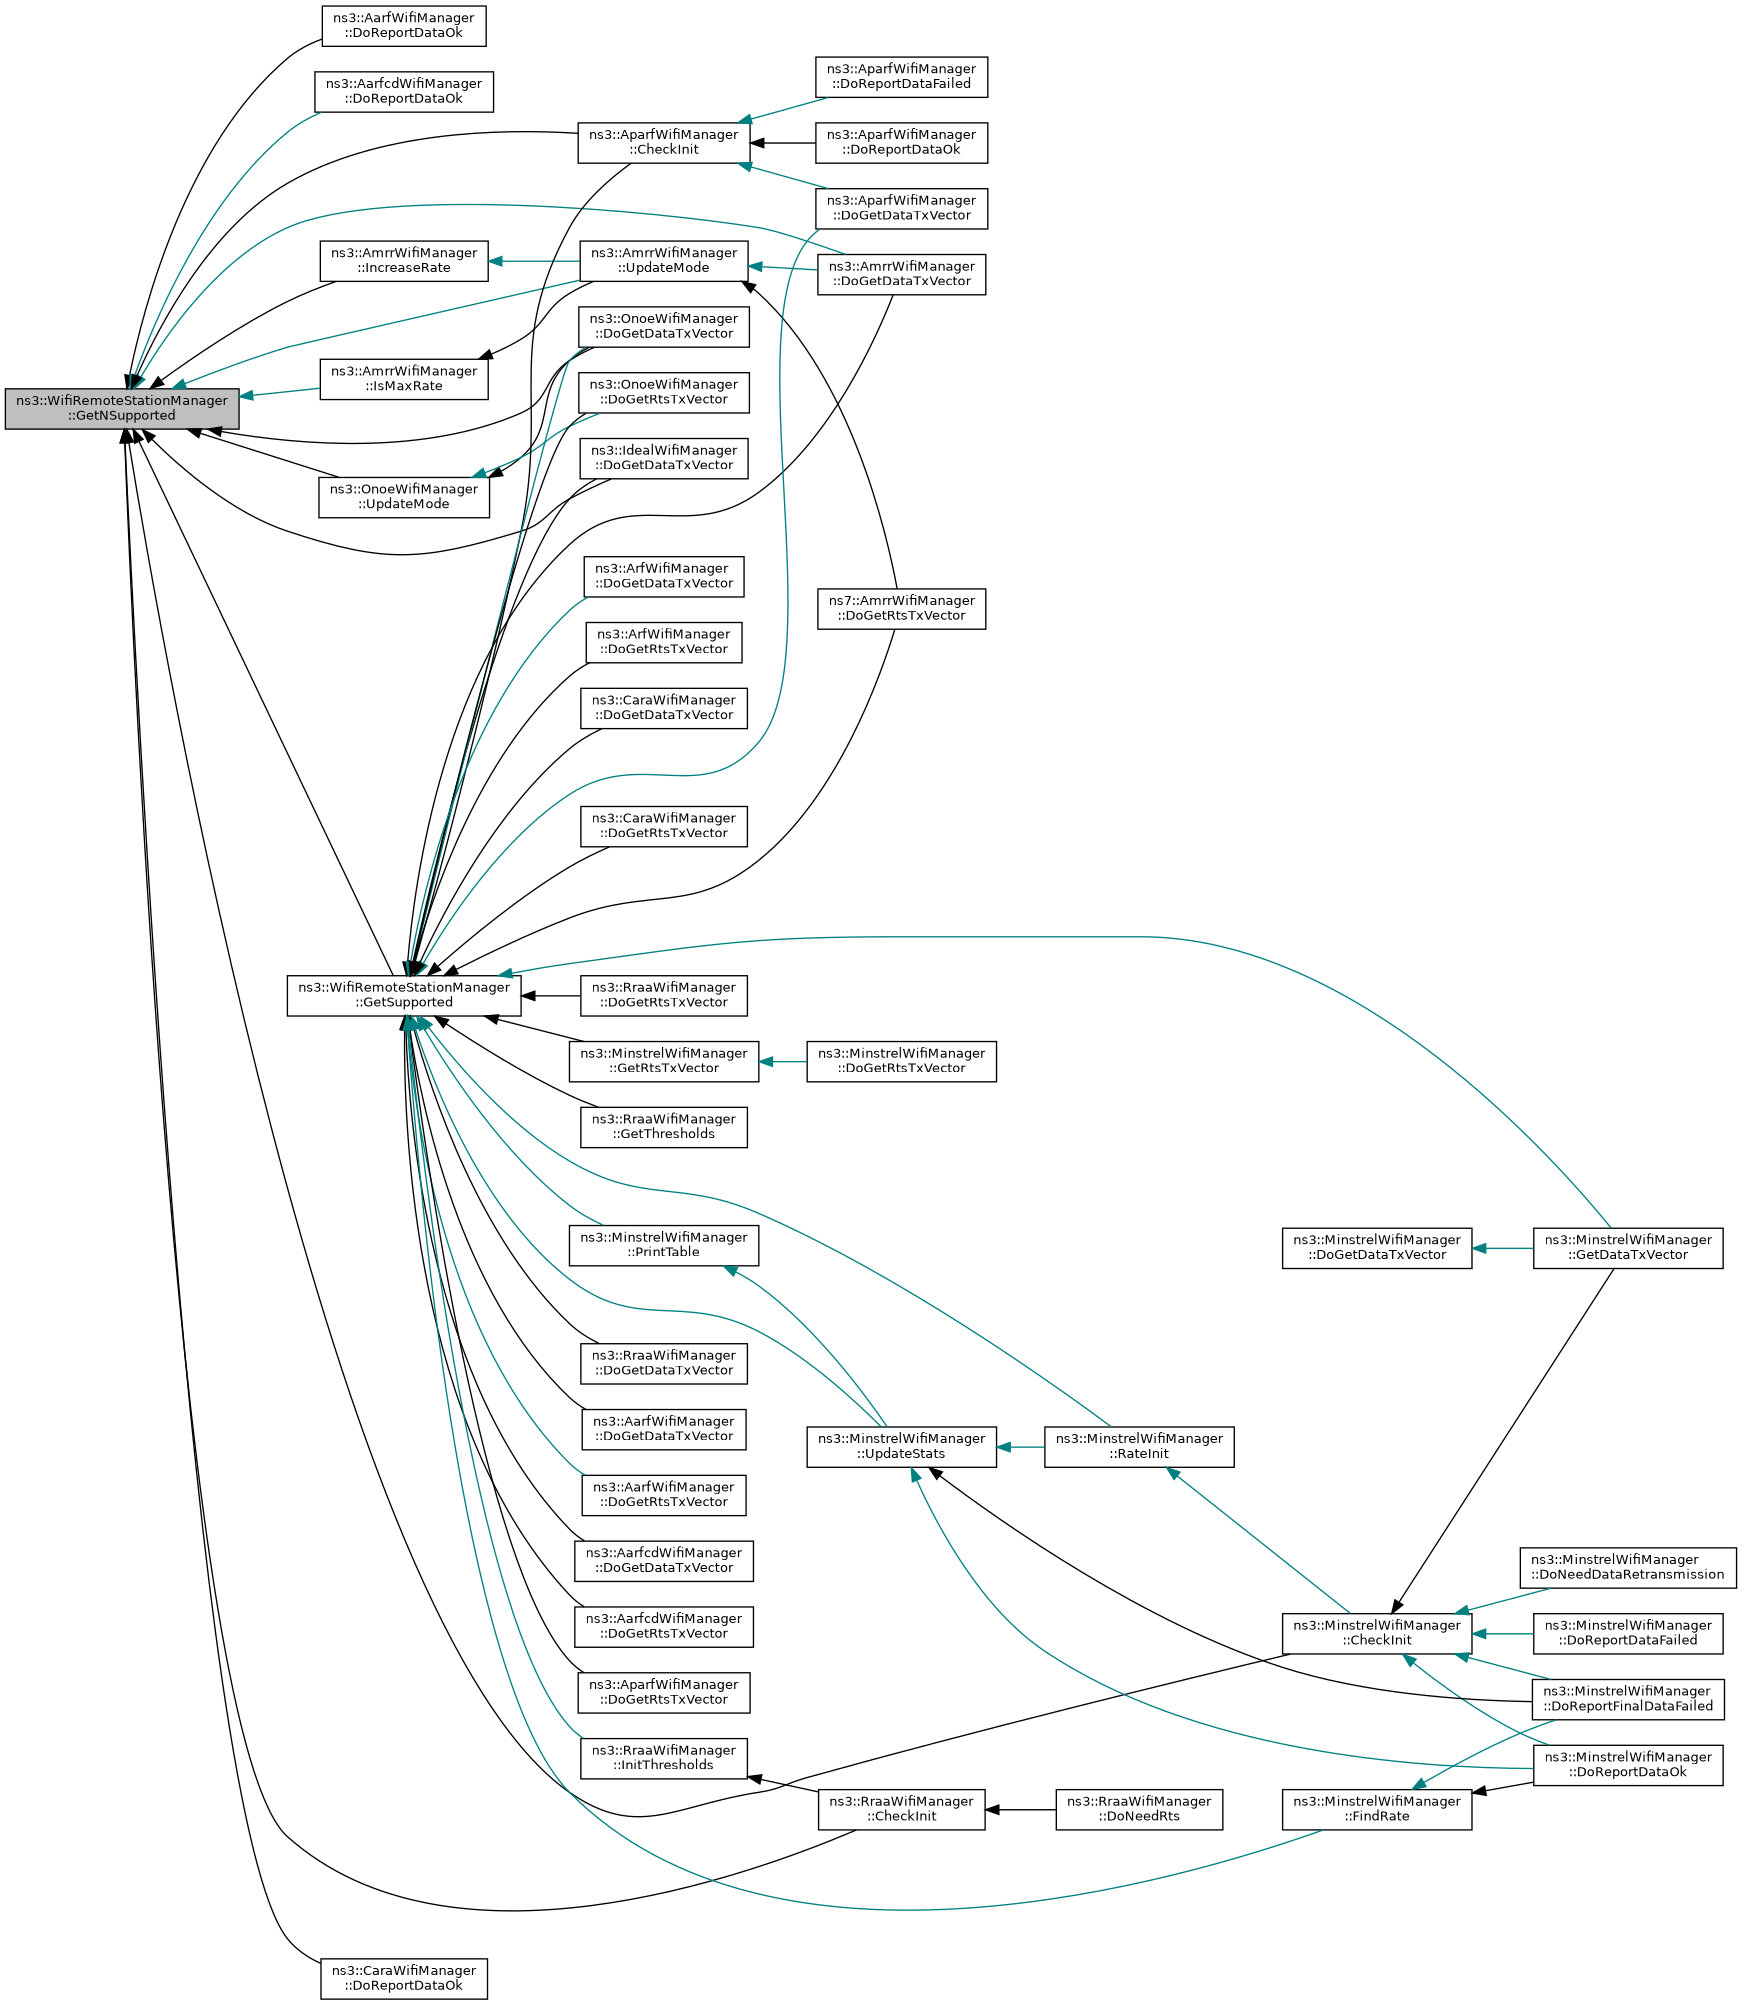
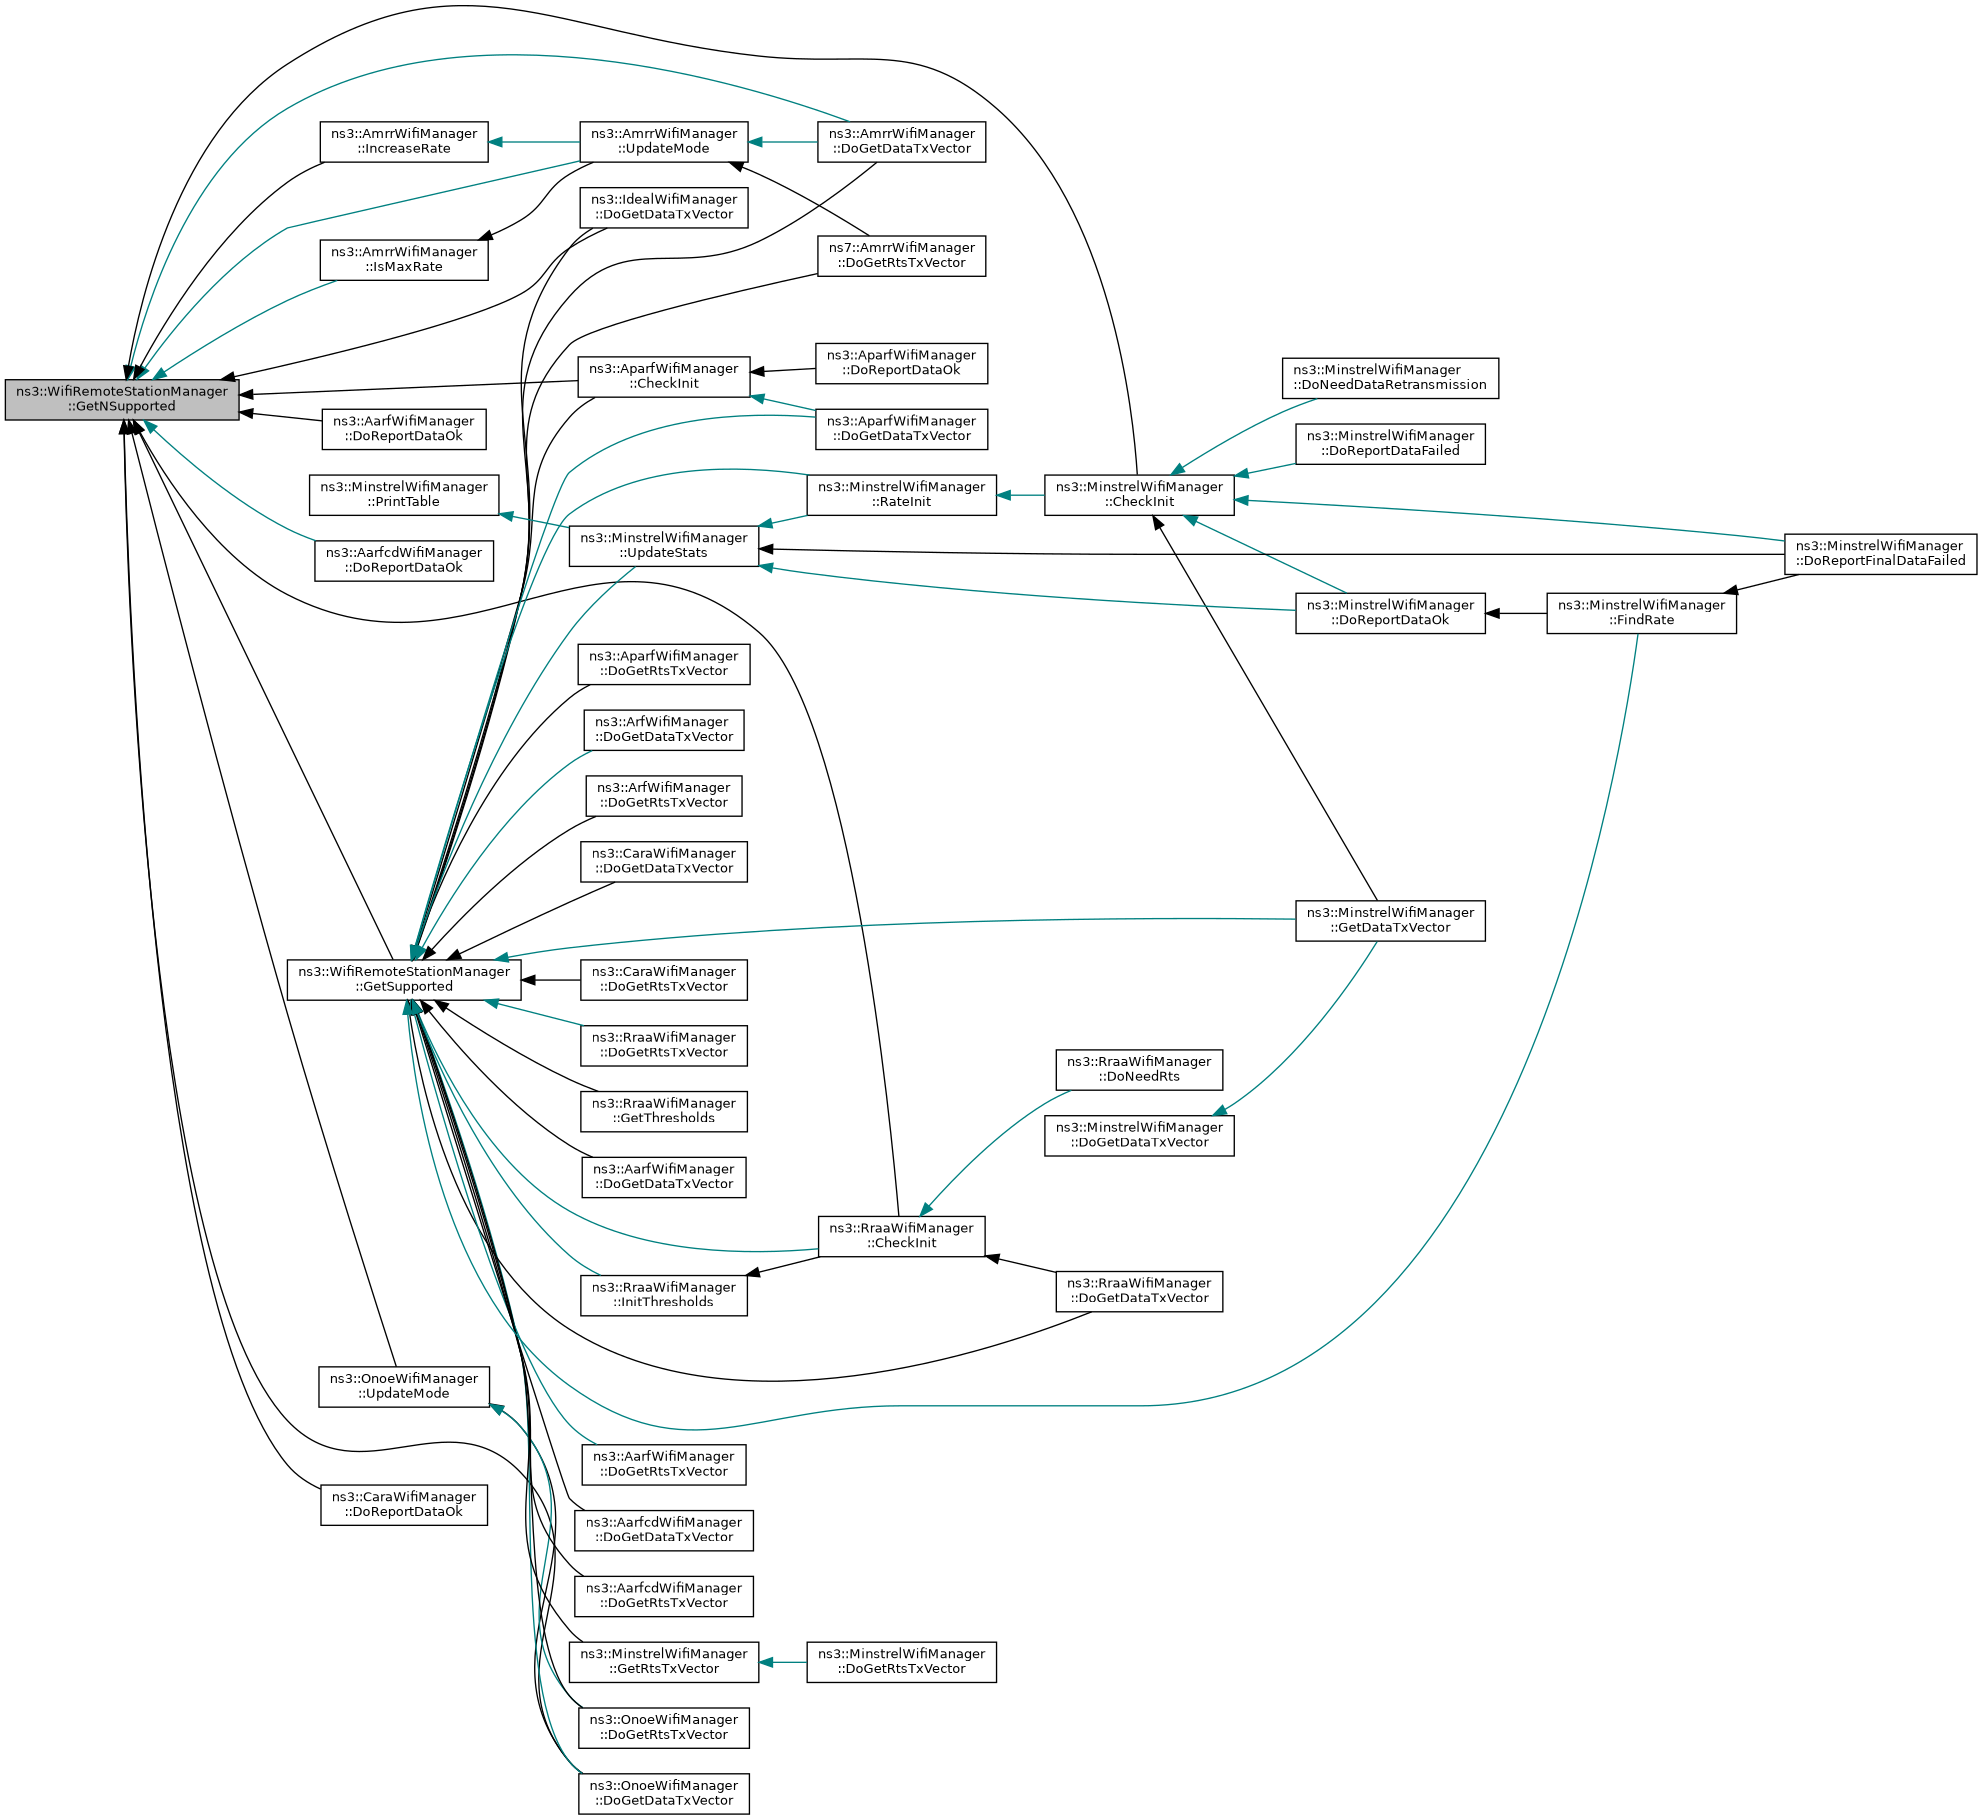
(902, 77) -> none
(558, 996) -> (541, 1015)
(501, 1139) -> (570, 1211)
none -> (1028, 1266)
(1489, 1748) -> (1768, 582)
(1510, 1786) -> (1523, 613)
(1028, 1810) -> (995, 1141)
